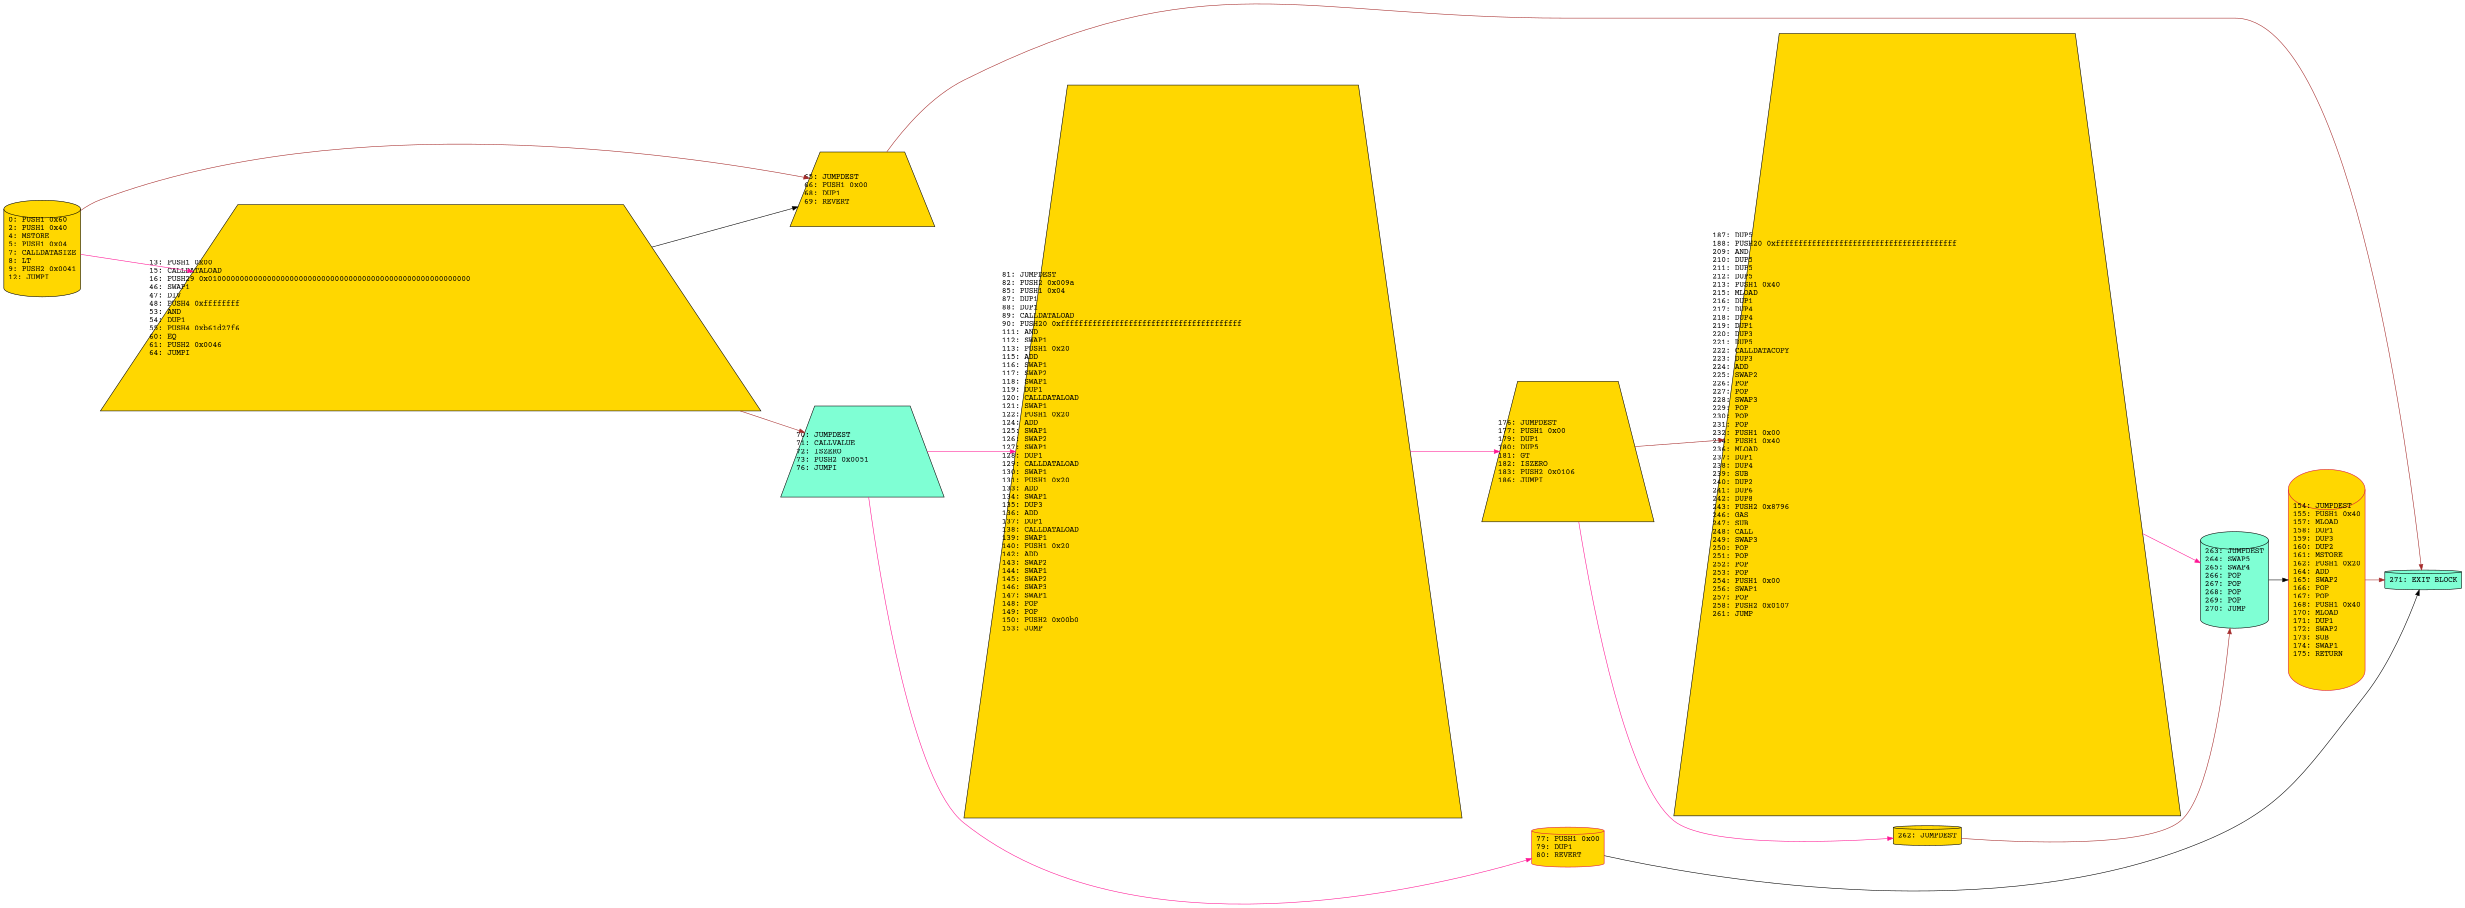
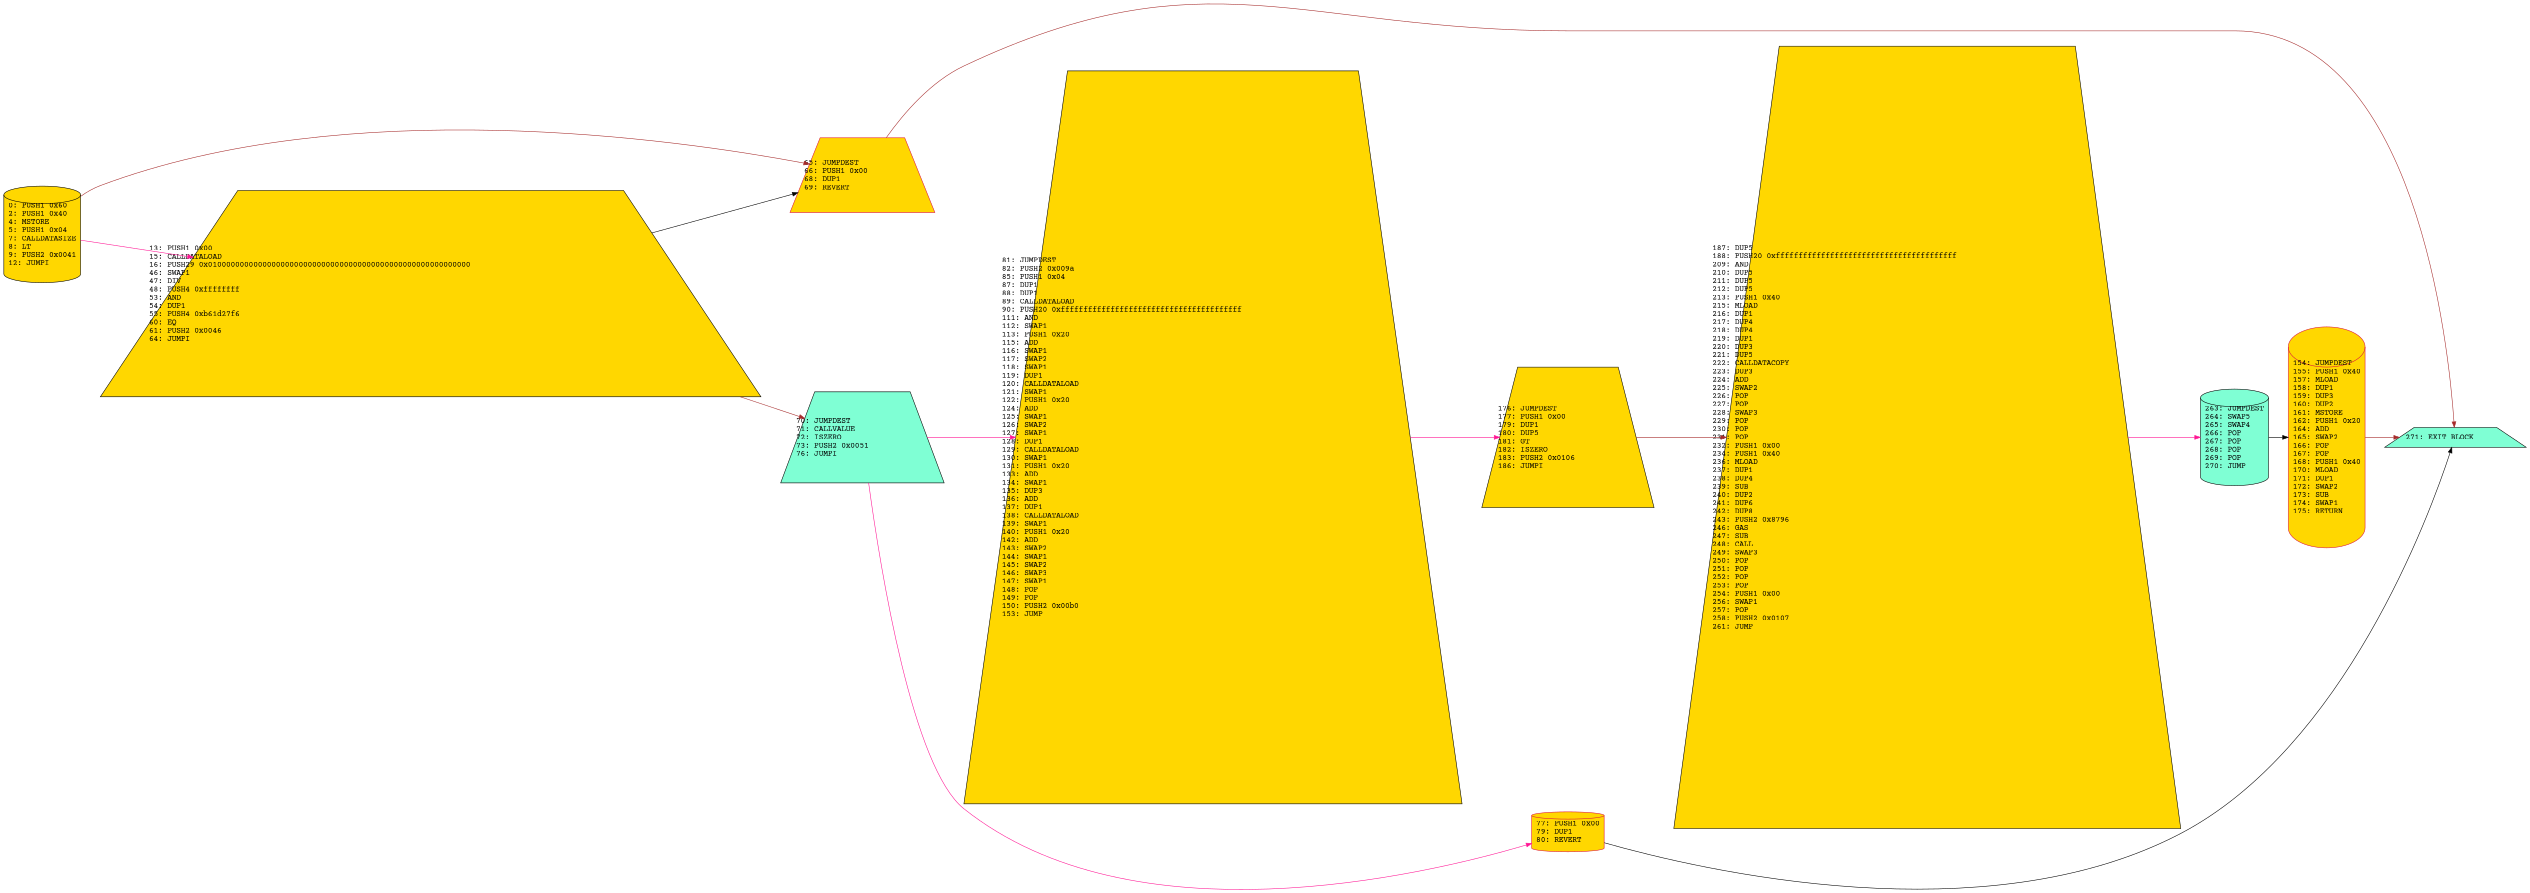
(862, 189) -> (862, 175)
(2423, 580) -> (2455, 437)
(1927, 836) -> none
